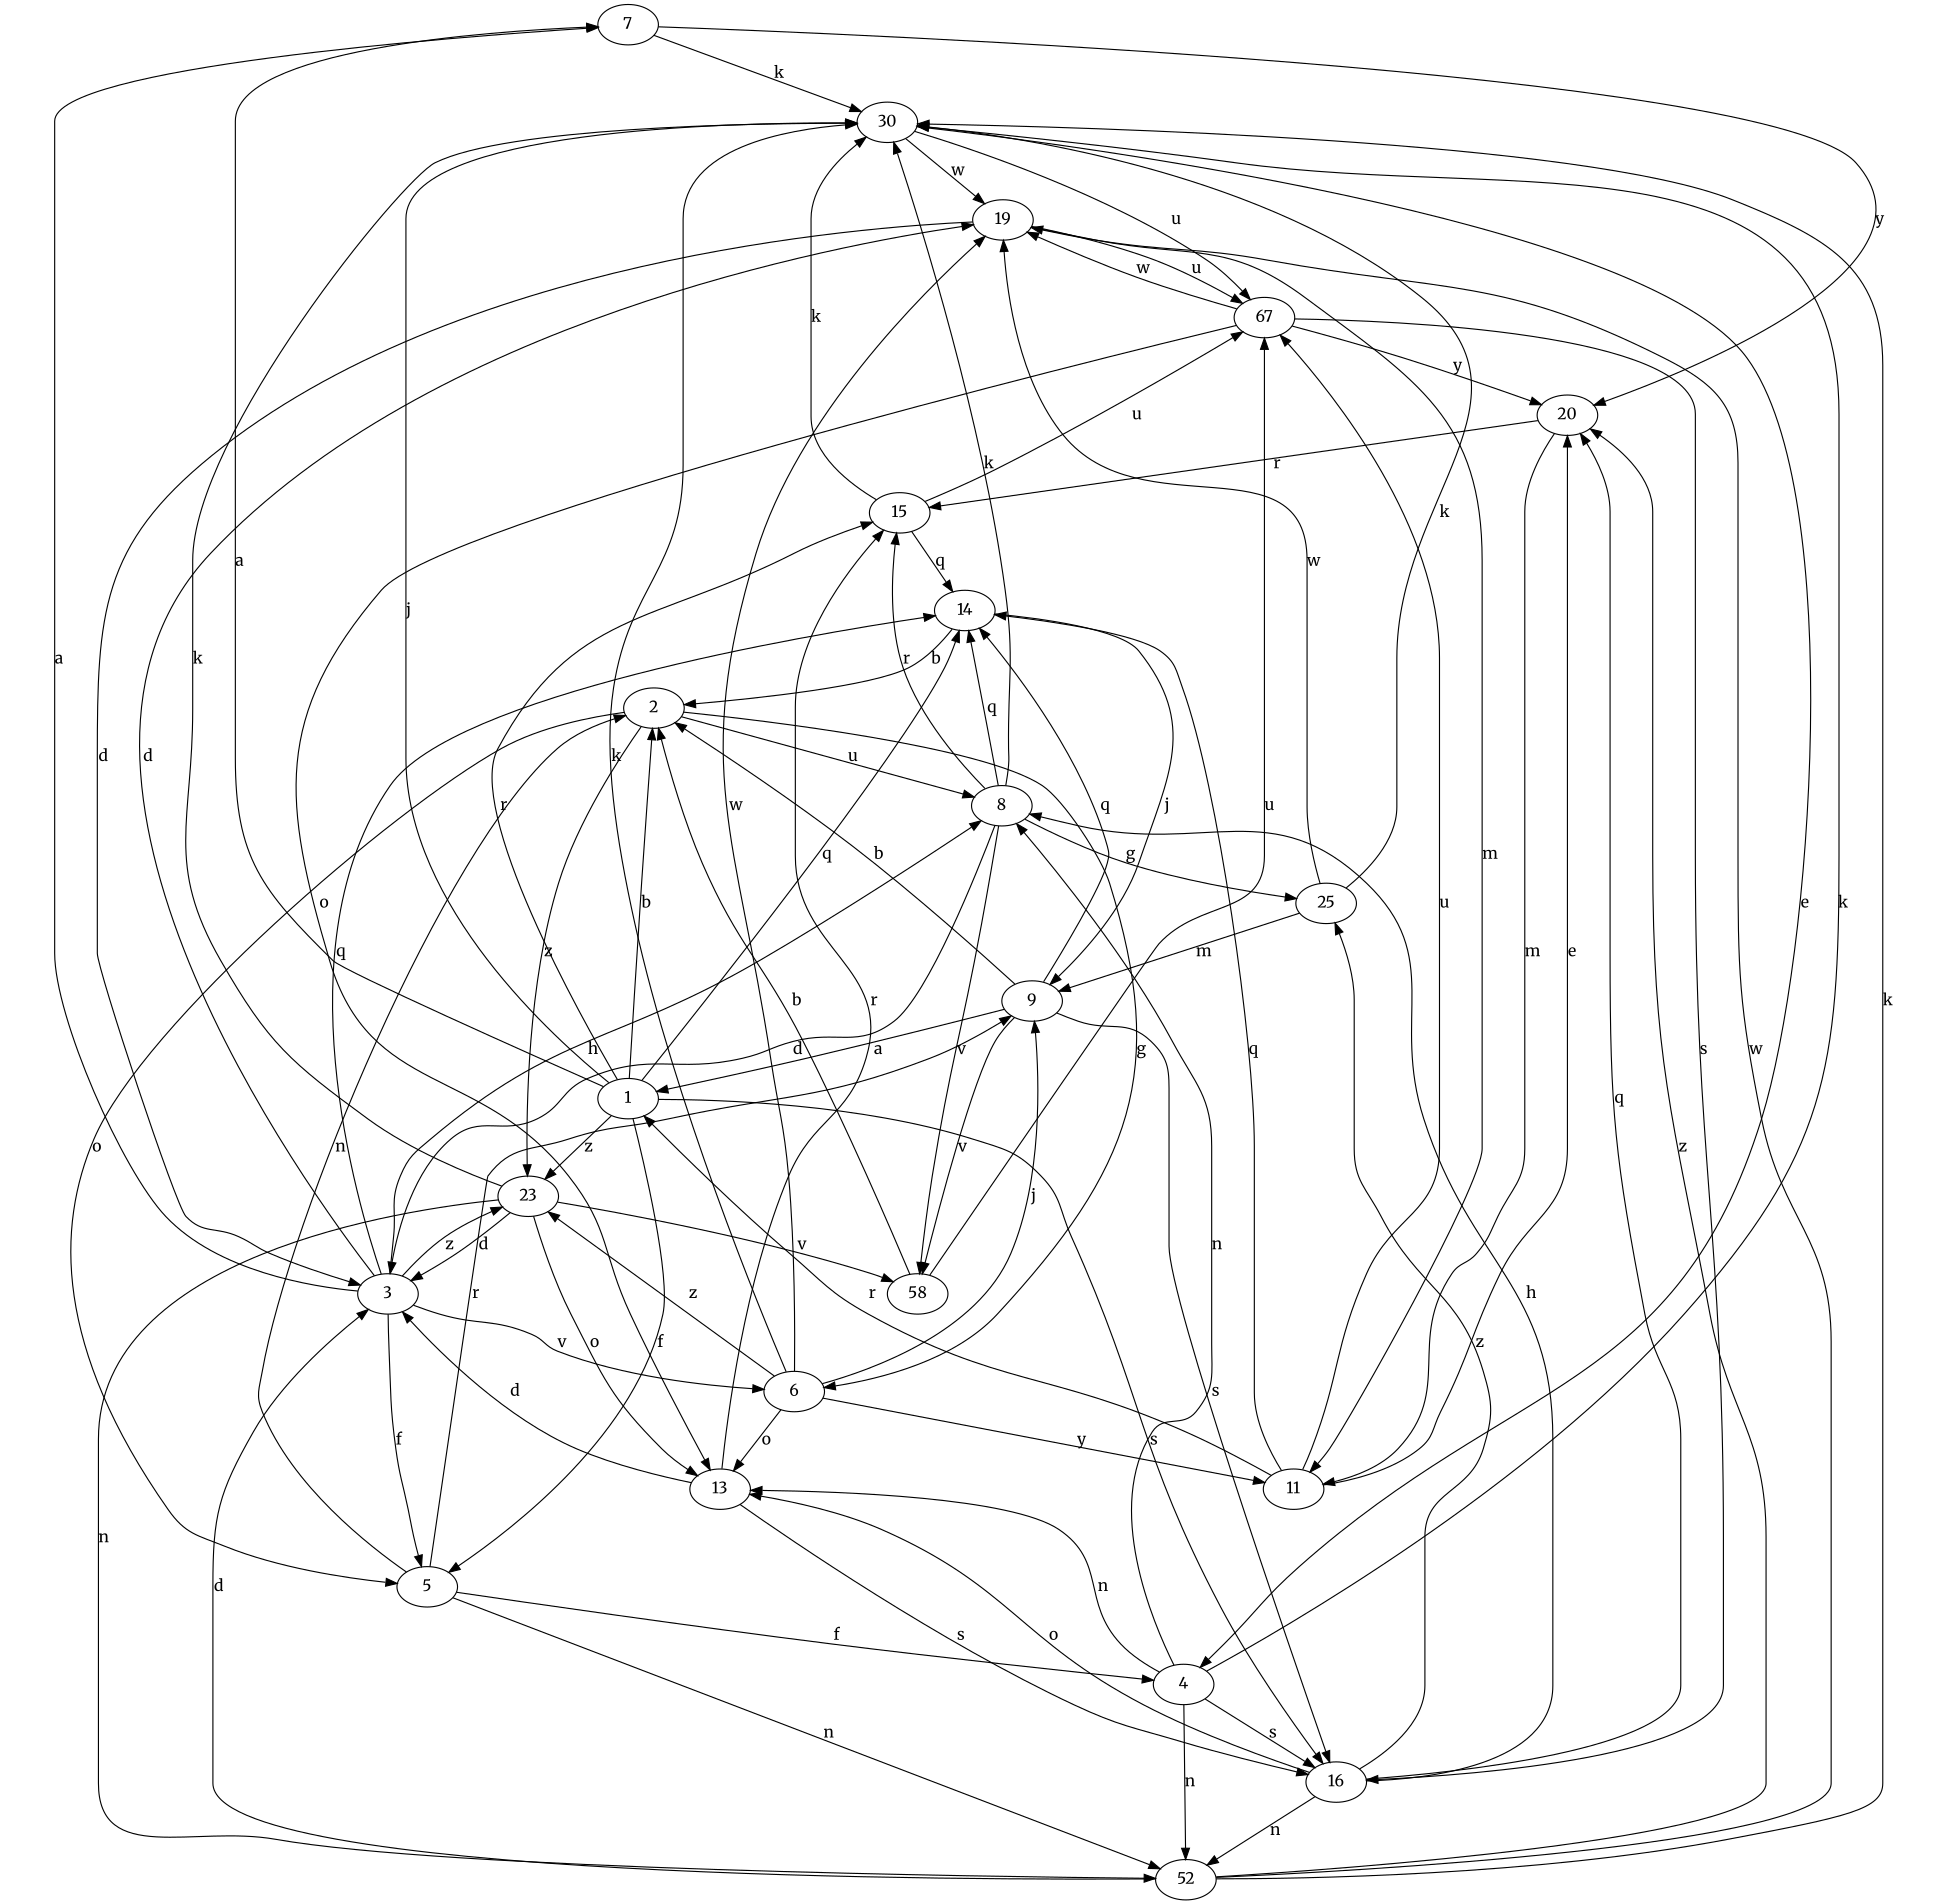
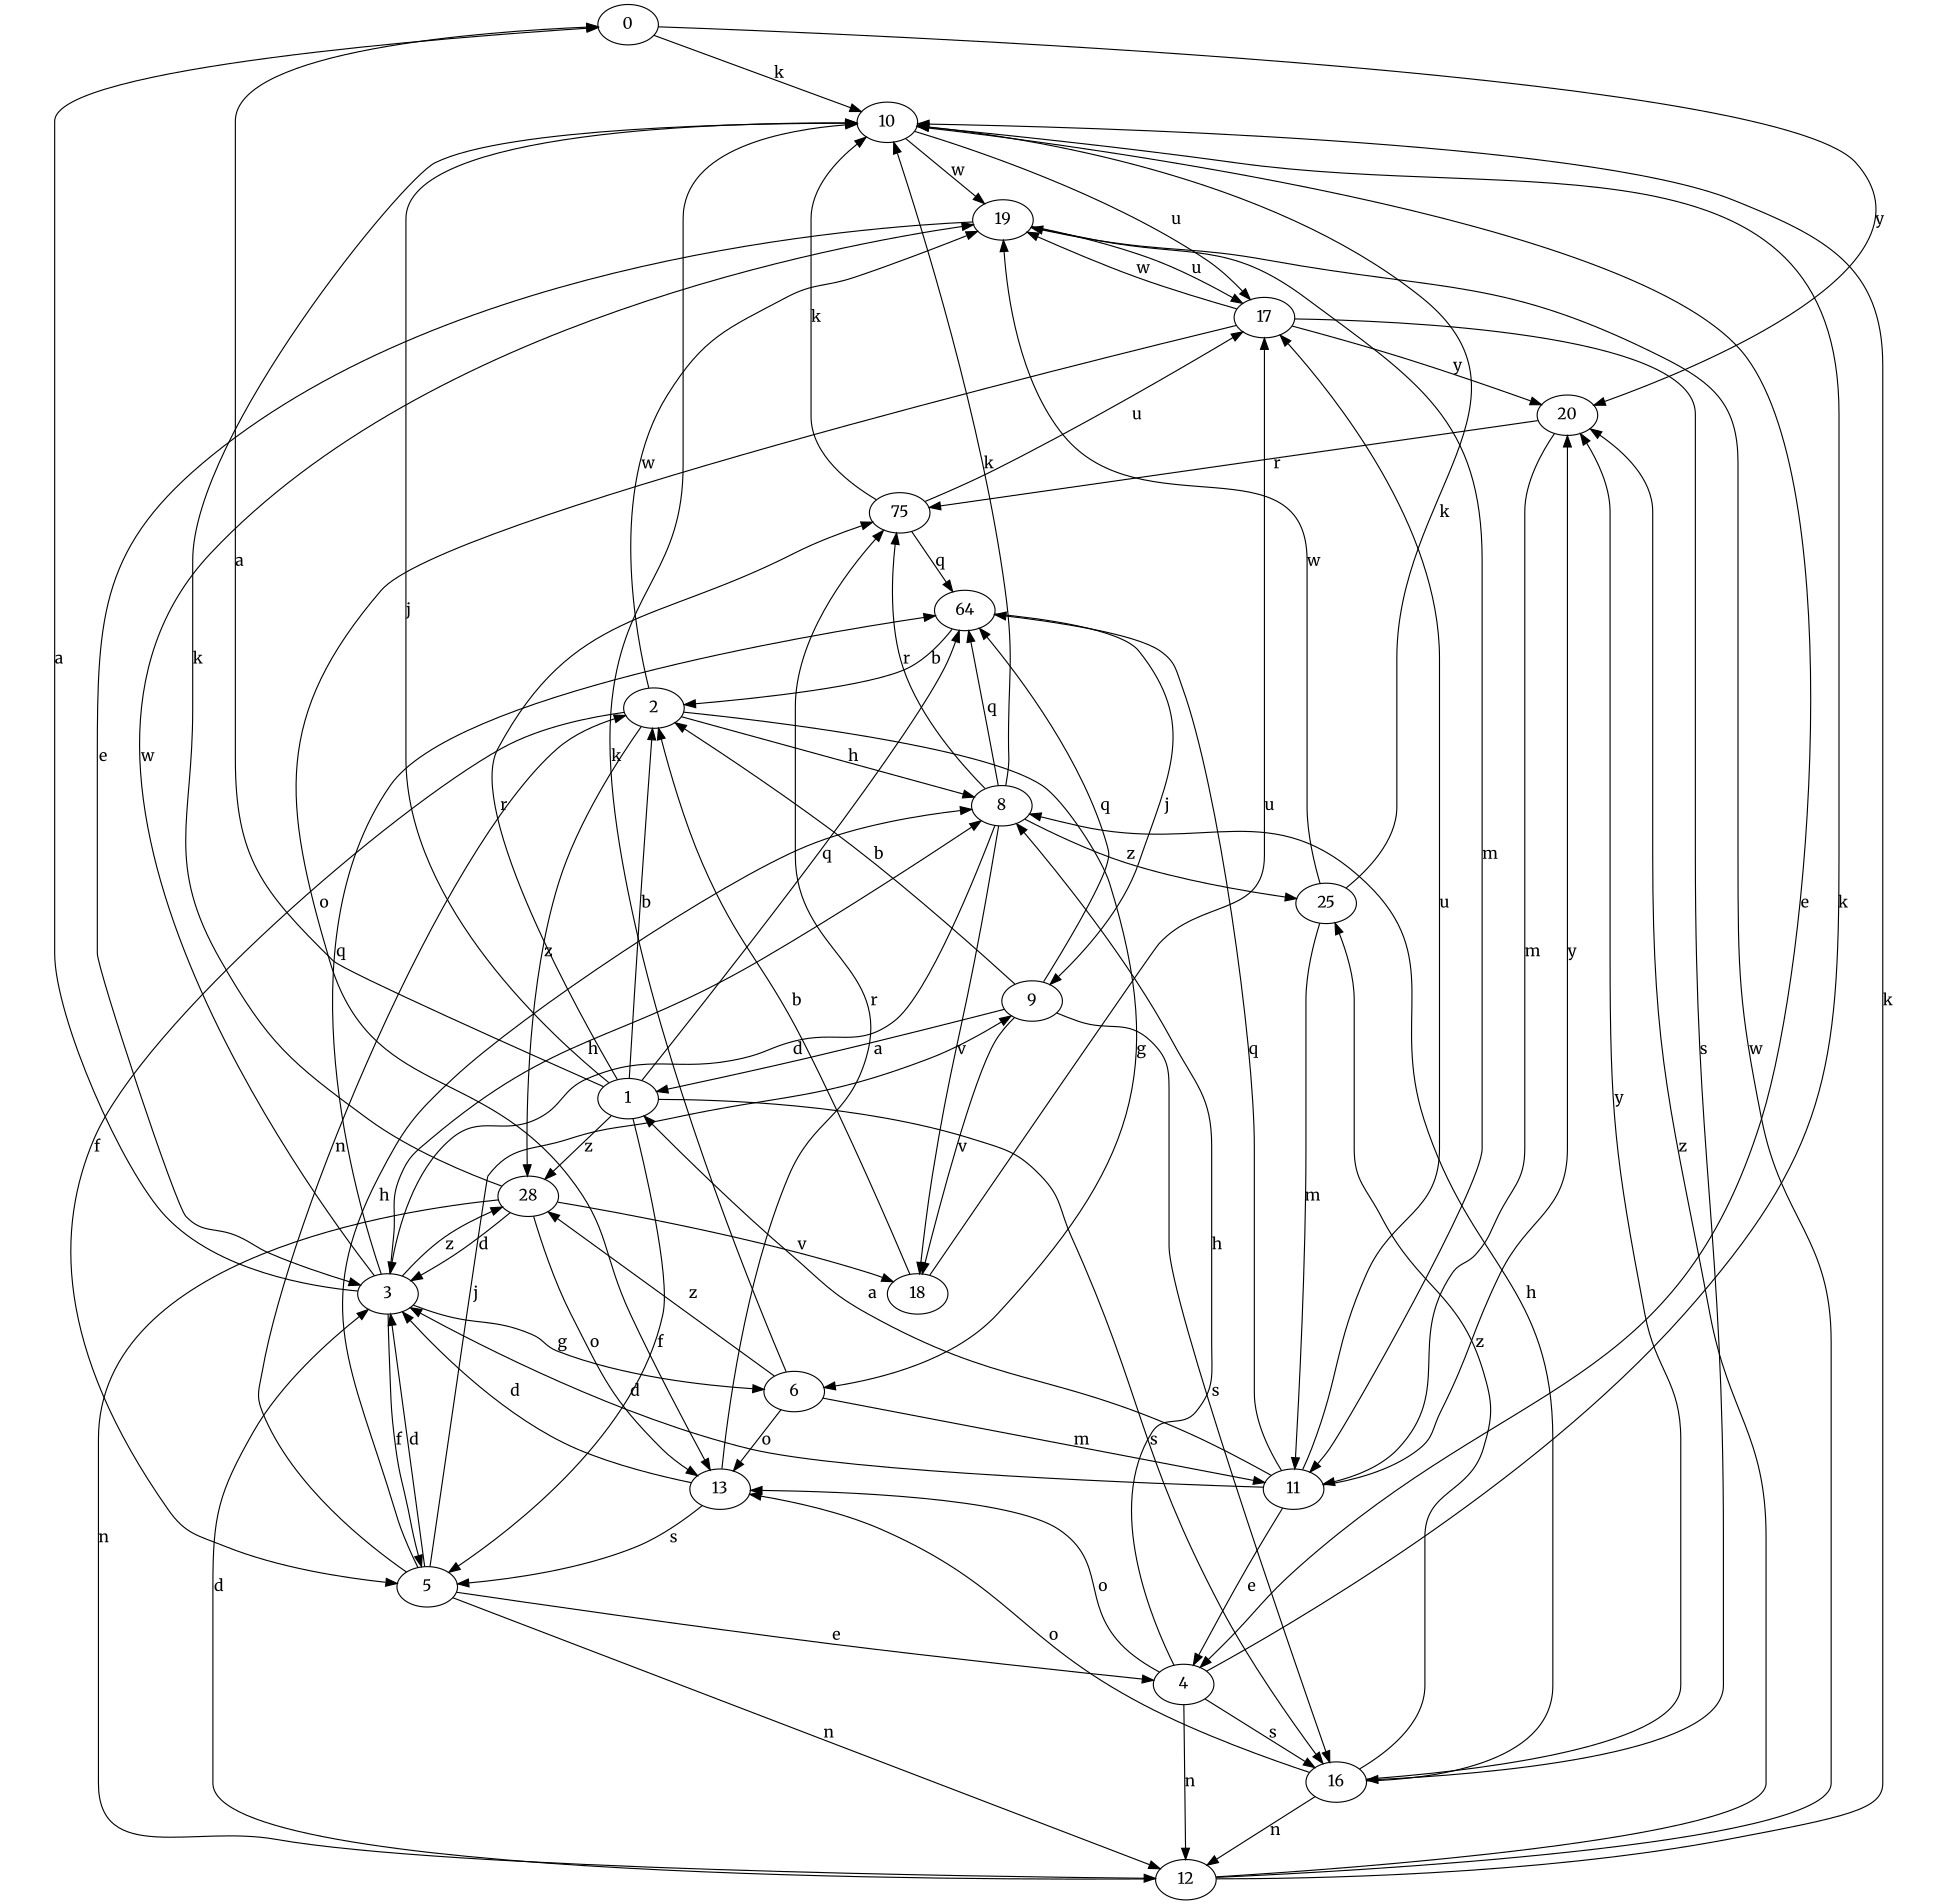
(628, 25) -> (628, 25)
(887, 122) -> (887, 122)
(1264, 318) -> (1264, 318)
(900, 513) -> (900, 513)
(965, 610) -> (965, 610)
(103, 757) -> (103, 757)
(148, 757) -> (148, 757)
(854, 757) -> (854, 757)
(724, 771) -> (672, 389)
(1131, 855) -> (1131, 855)
(1185, 950) -> (1306, 1190)
(1572, 952) -> (1572, 952)
none -> (472, 1062)
(1620, 1099) -> (1620, 1099)
(97, 1147) -> (97, 1147)
(528, 1196) -> (528, 1196)
(1217, 1245) -> (1217, 1245)
(1008, 1259) -> none
(476, 1294) -> (476, 1294)
(873, 1294) -> (873, 1294)
(918, 1294) -> (918, 1294)
(562, 1343) -> (562, 1343)
(1082, 1440) -> (1082, 1440)
none -> (408, 1446)
none -> (828, 1461)
none -> (1239, 1581)
(1103, 1587) -> (1103, 1587)
(837, 1636) -> (837, 1636)
(1018, 1677) -> (592, 1562)
(1186, 1880) -> (1186, 1880)
